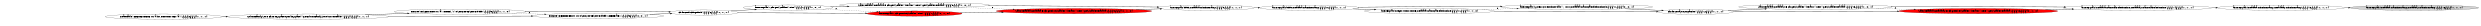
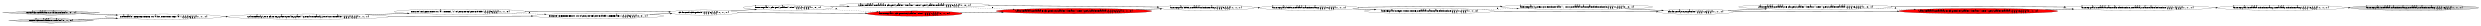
none -> (51, 13)
none -> (51, 21)
